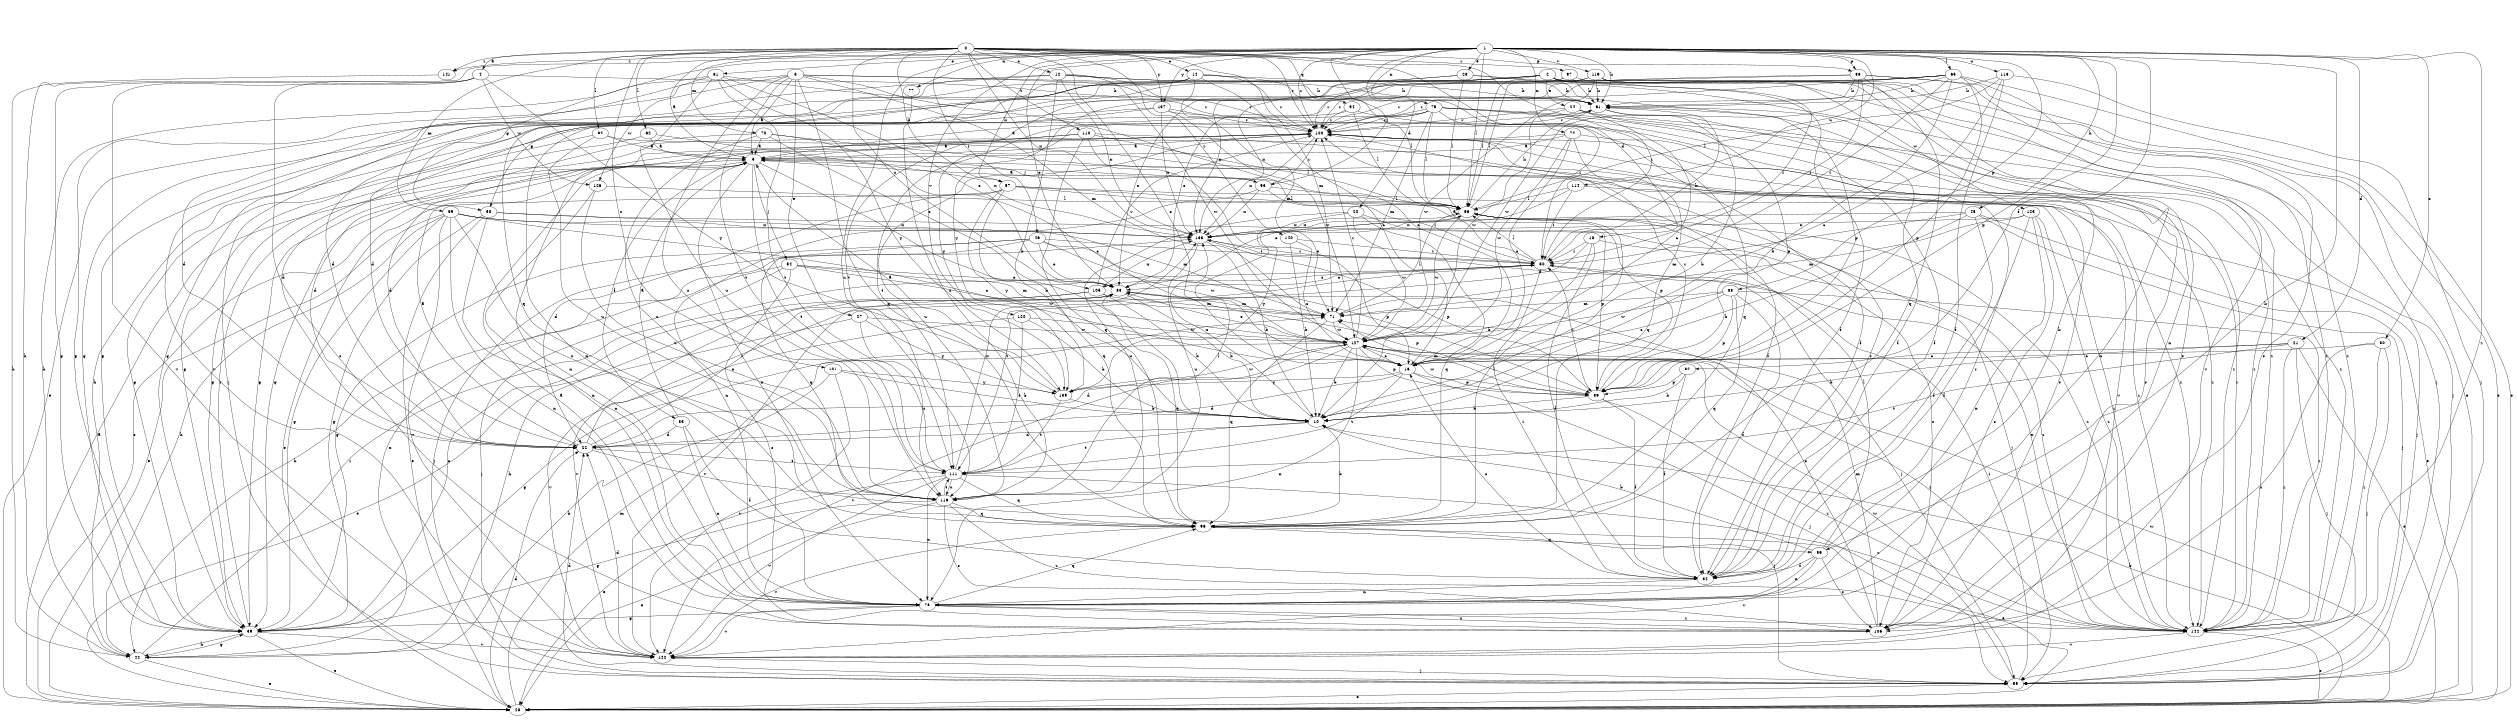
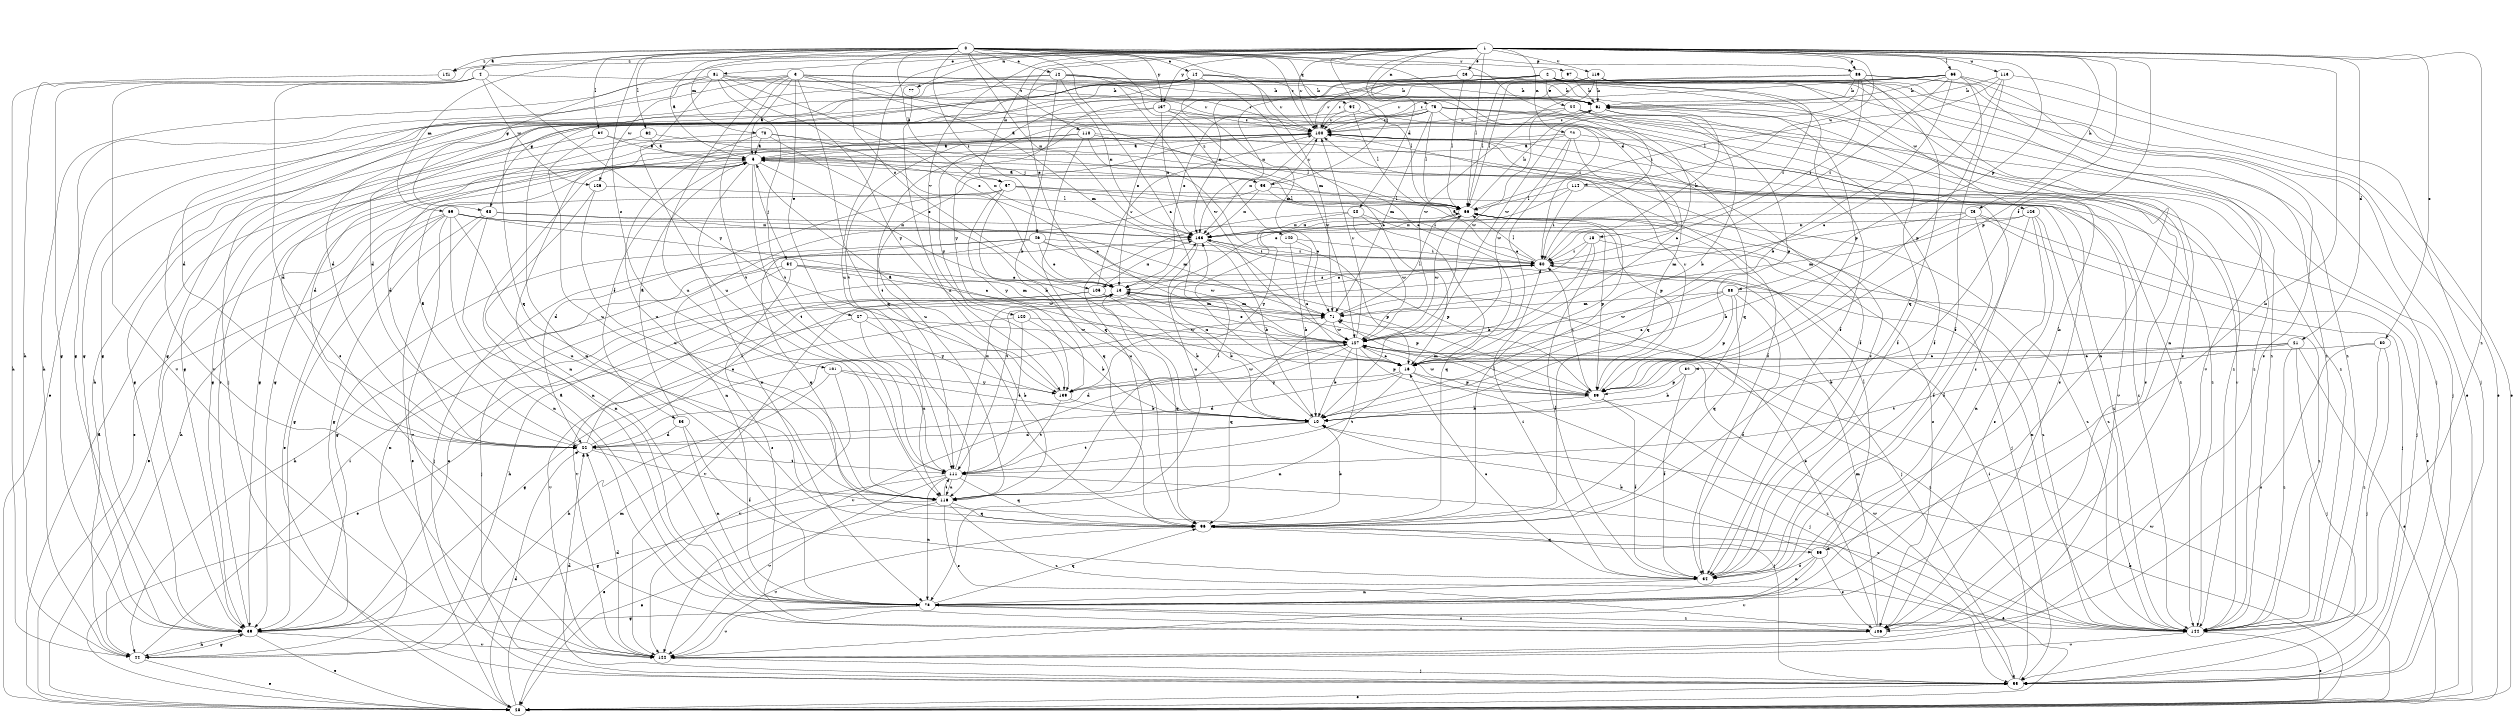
(1568, 54) -> (1178, 89)
(1119, 291) -> (1119, 291)
